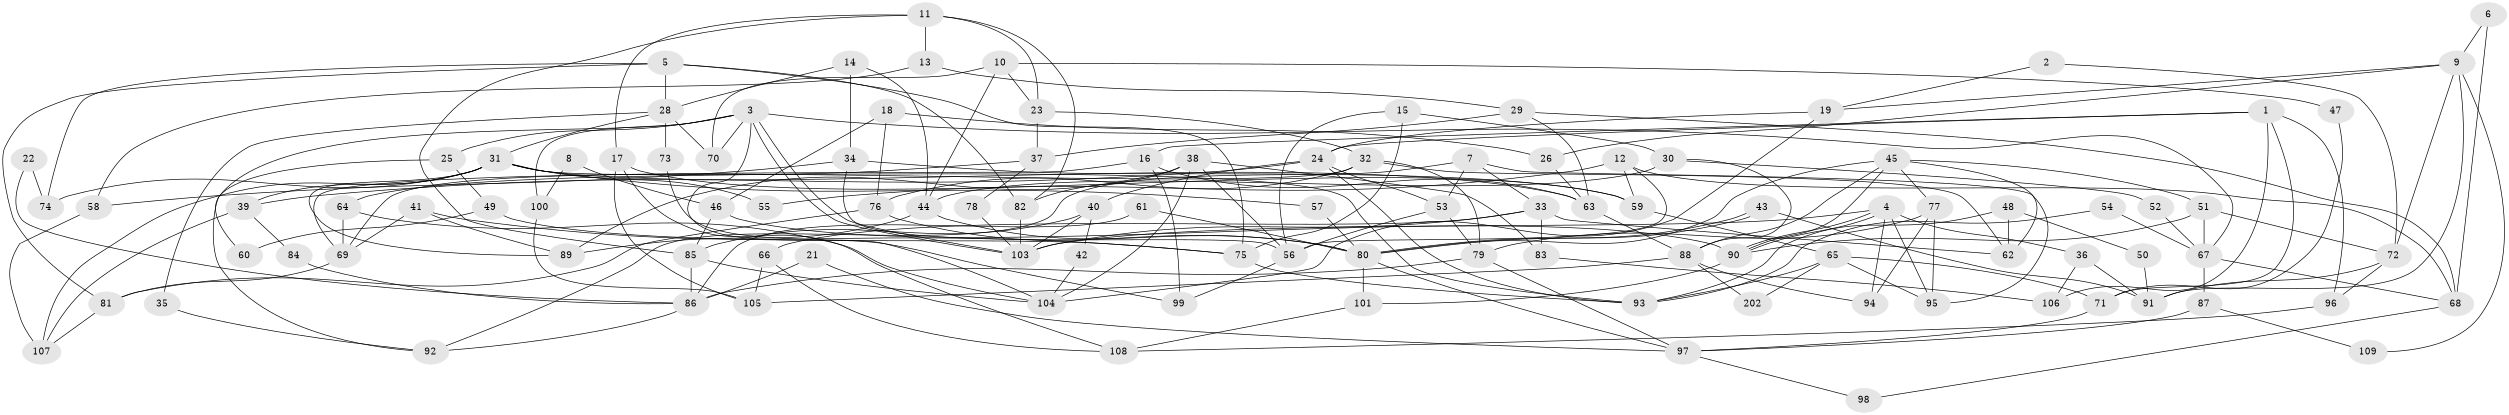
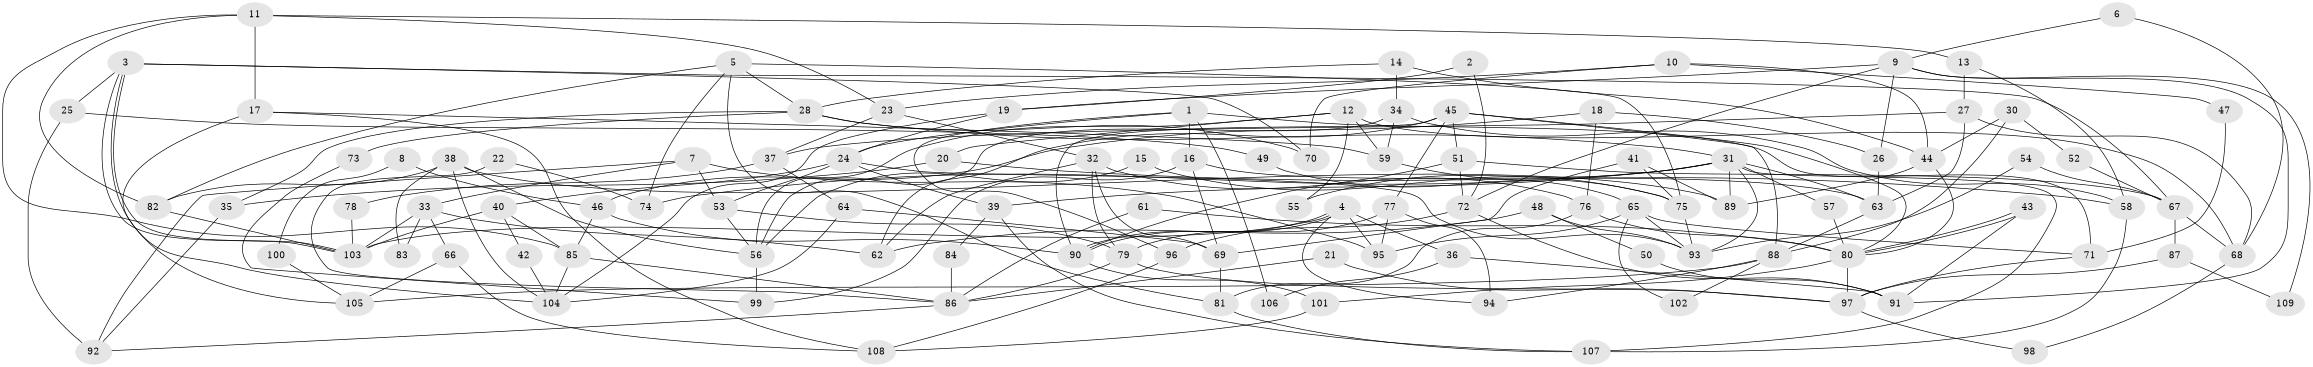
(1517, 111) -> (1964, 111)
(1491, 123) -> none
(613, 129) -> none
none -> (943, 159)
(245, 256) -> none
(1808, 279) -> none
(1753, 304) -> (1679, 304)
